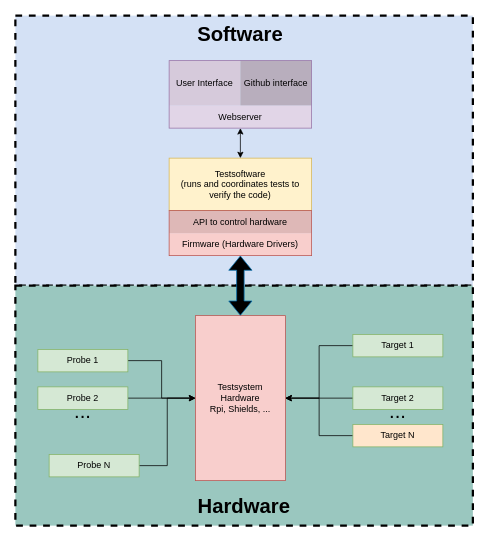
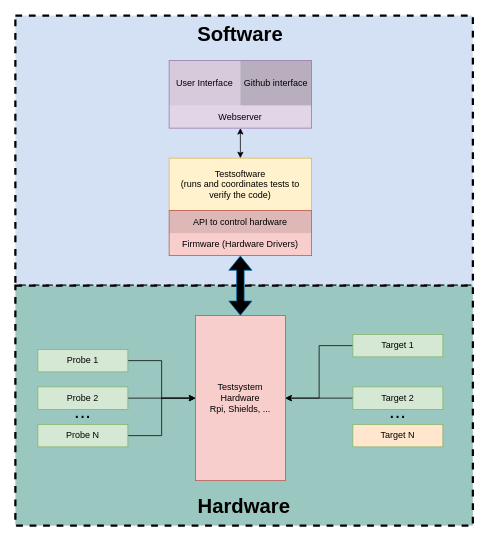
(319, 434) -> none
(94, 465) -> (83, 435)
